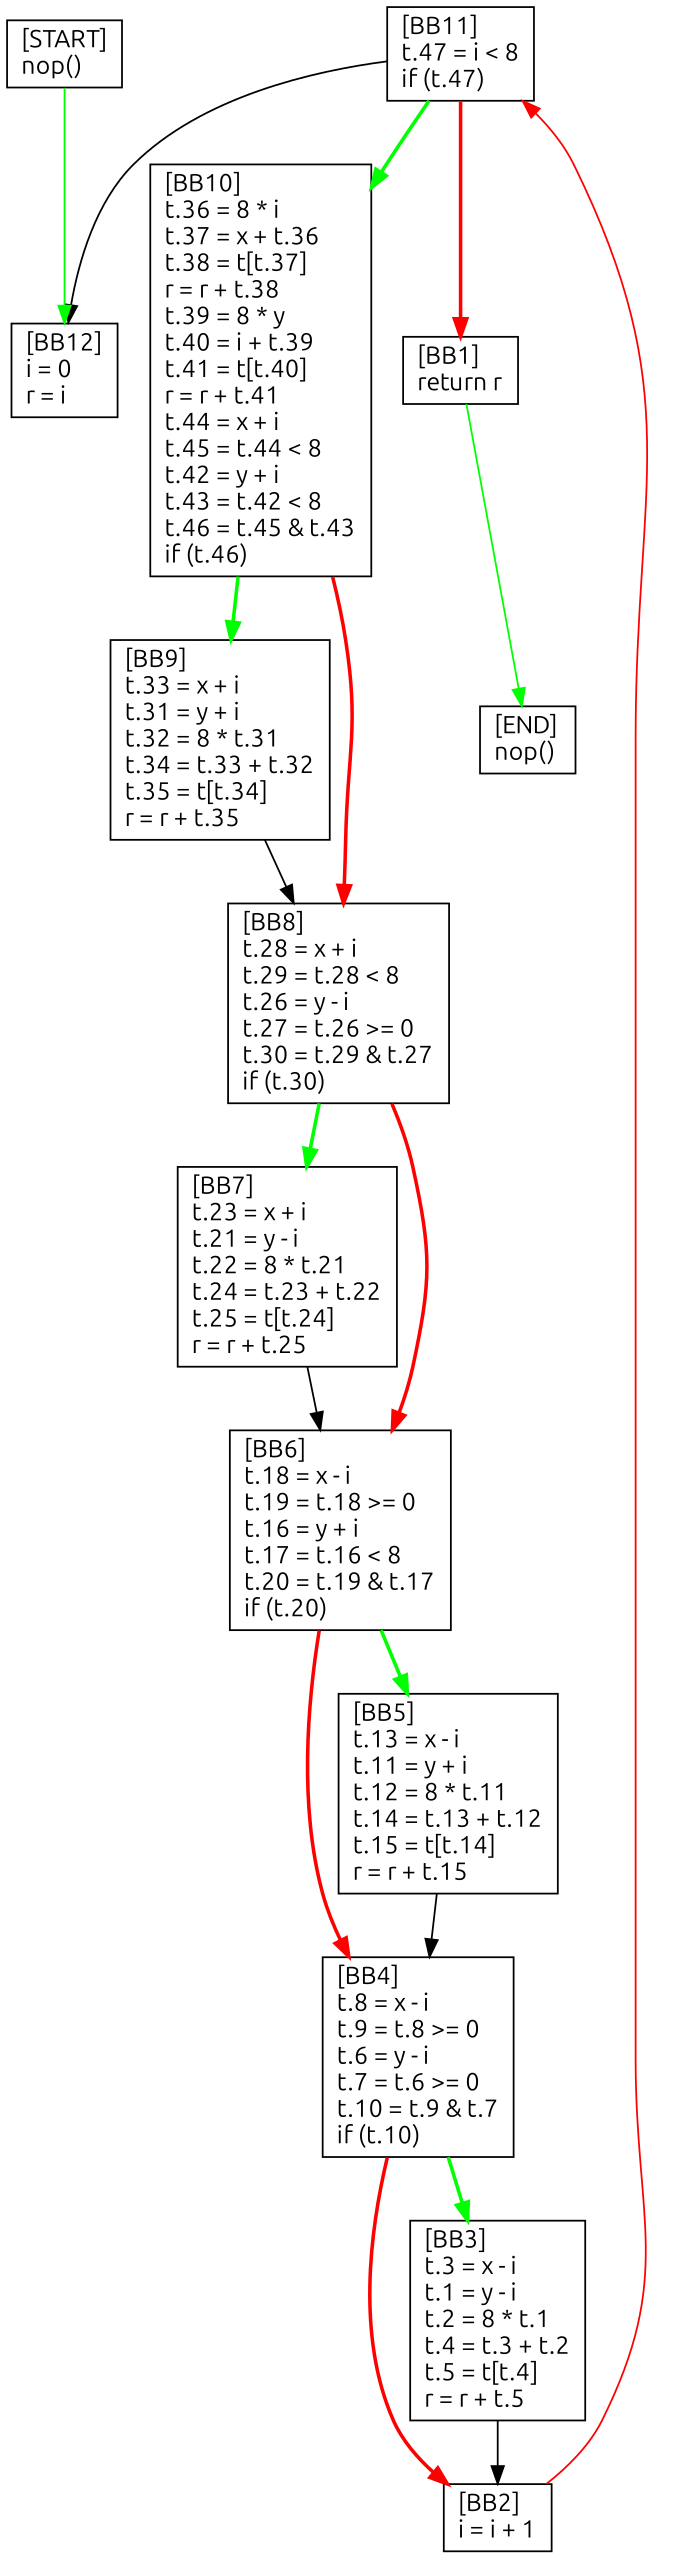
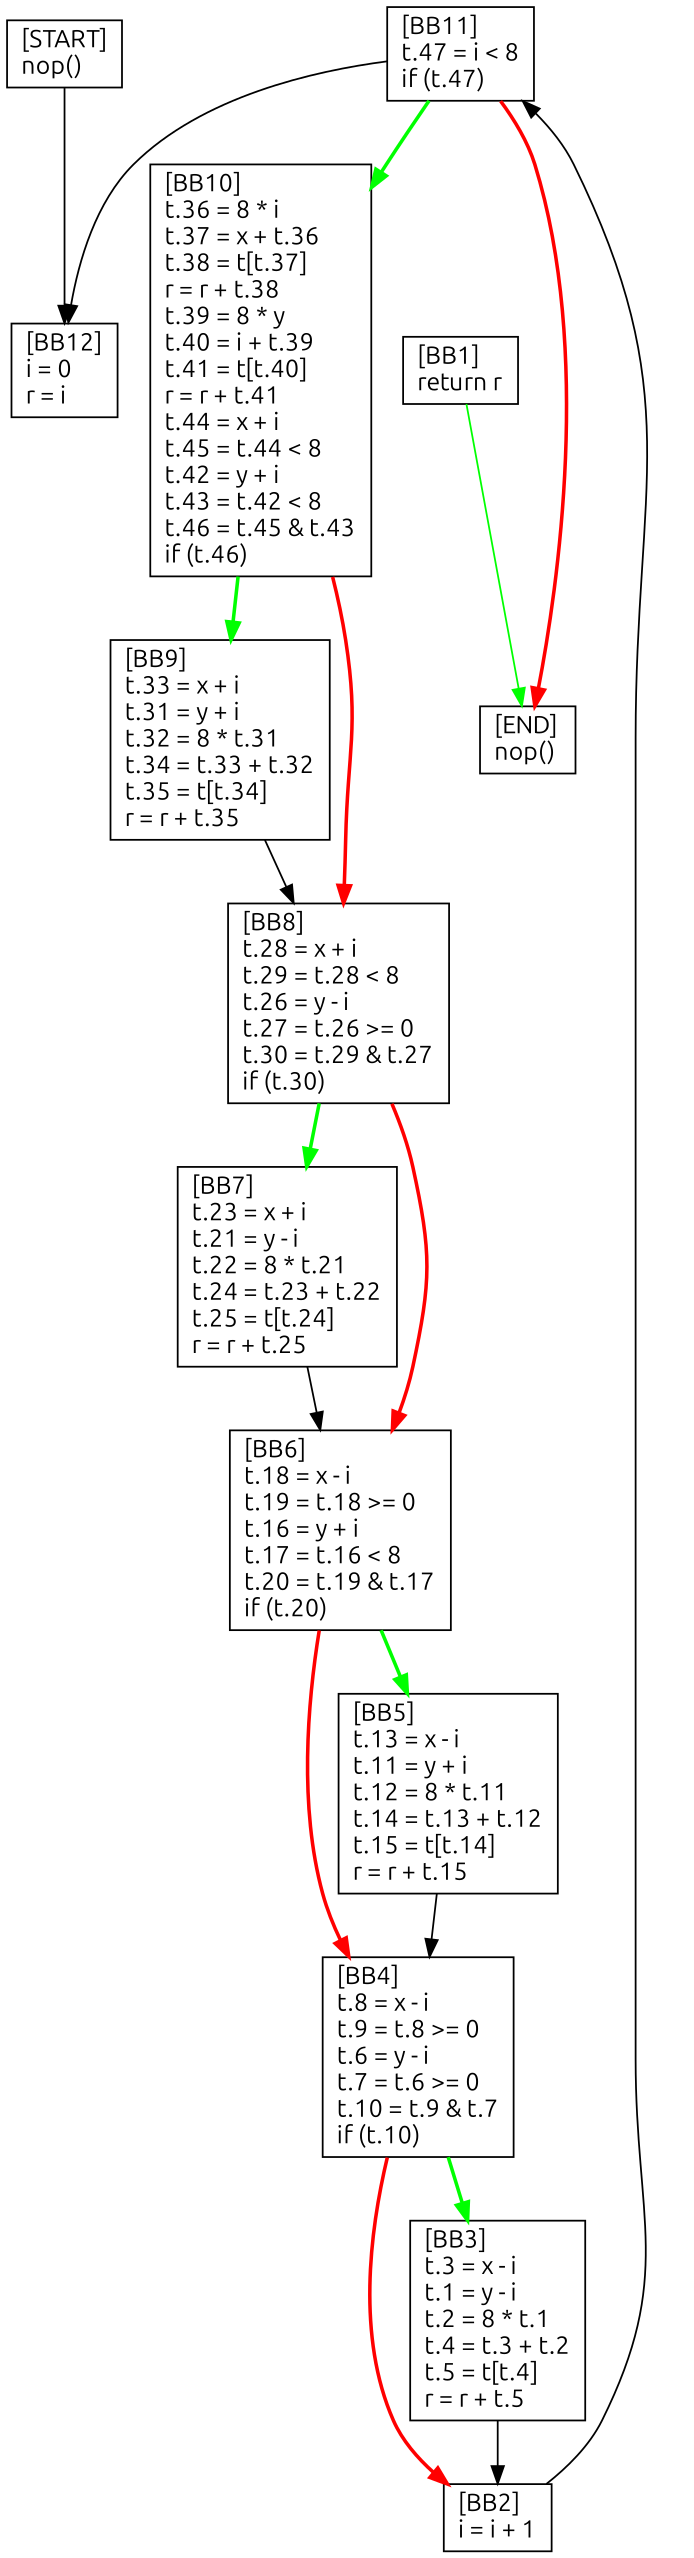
(65, 197) -> (65, 197)
(461, 210) -> (566, 390)
(636, 1301) -> (636, 1301)
